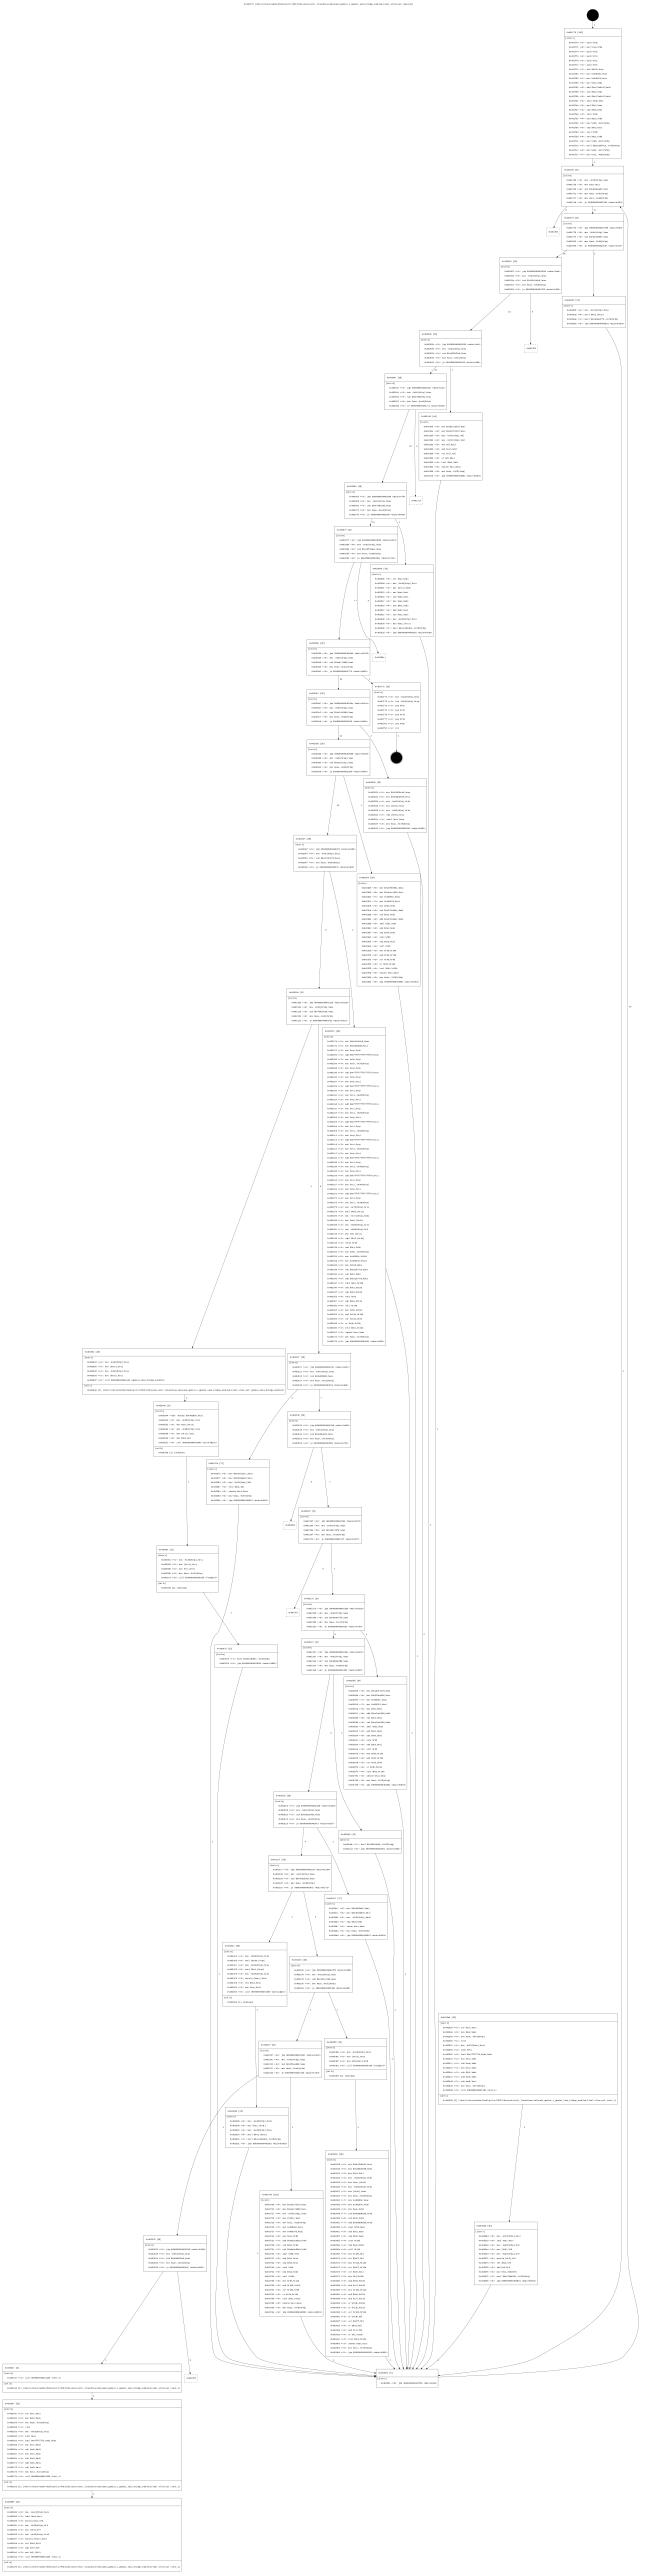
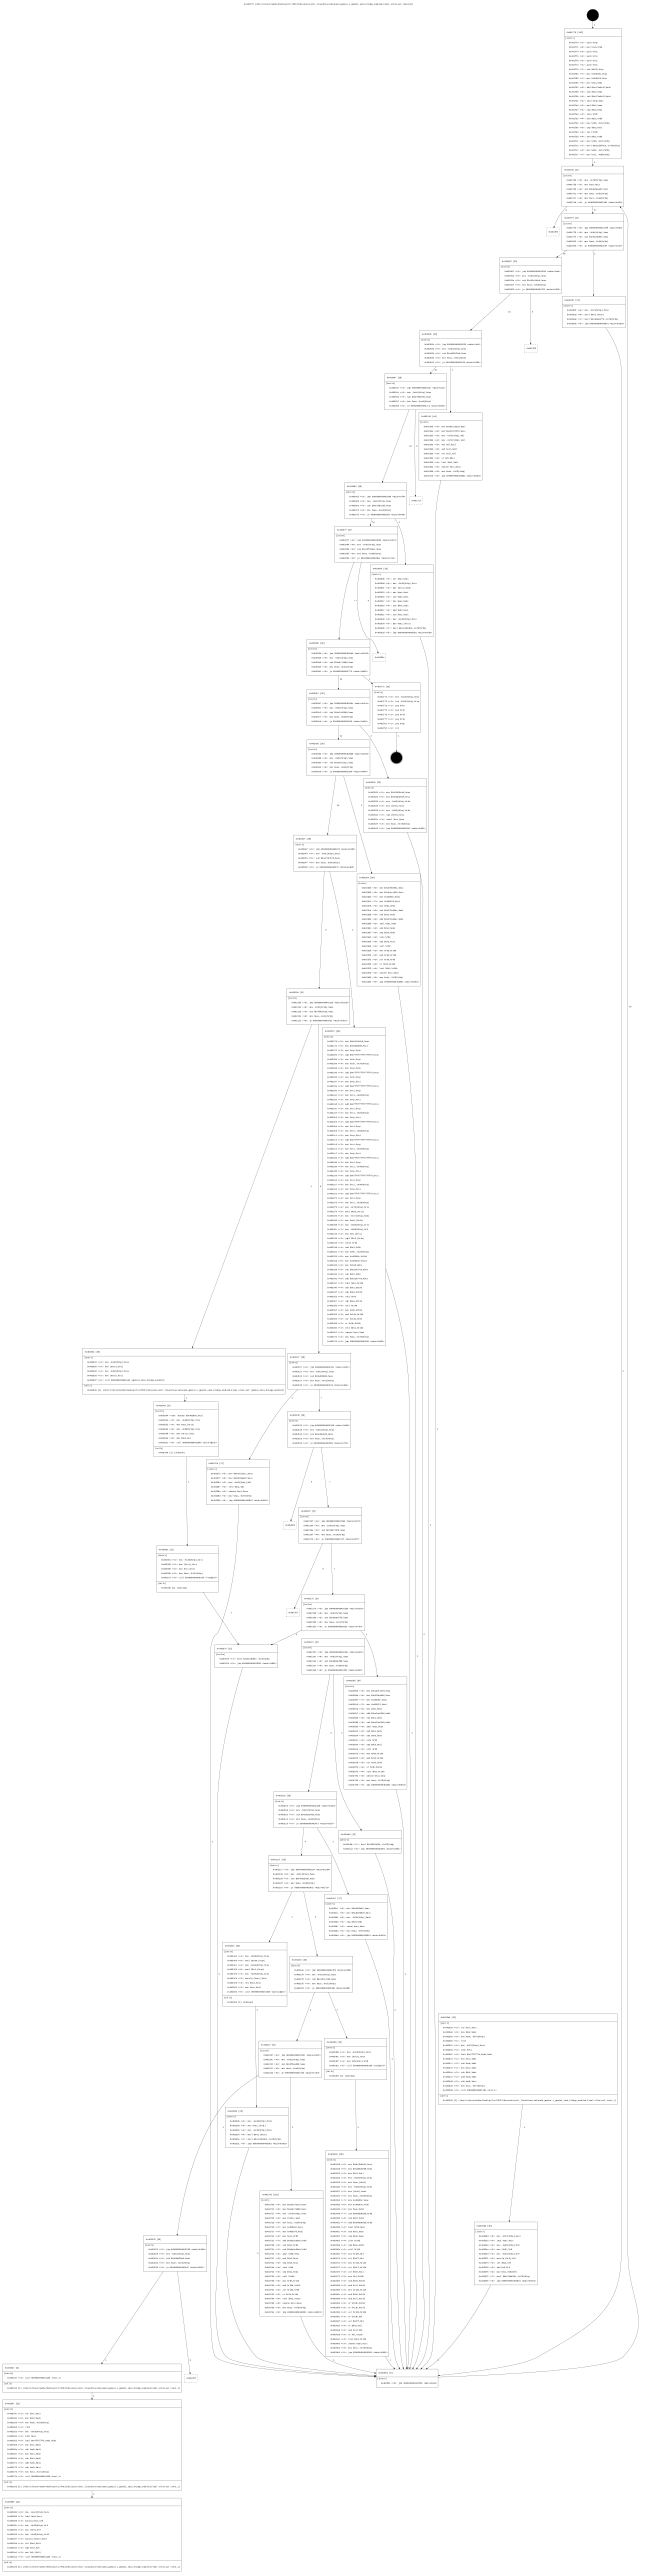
(333, 1634) -> (287, 1637)
